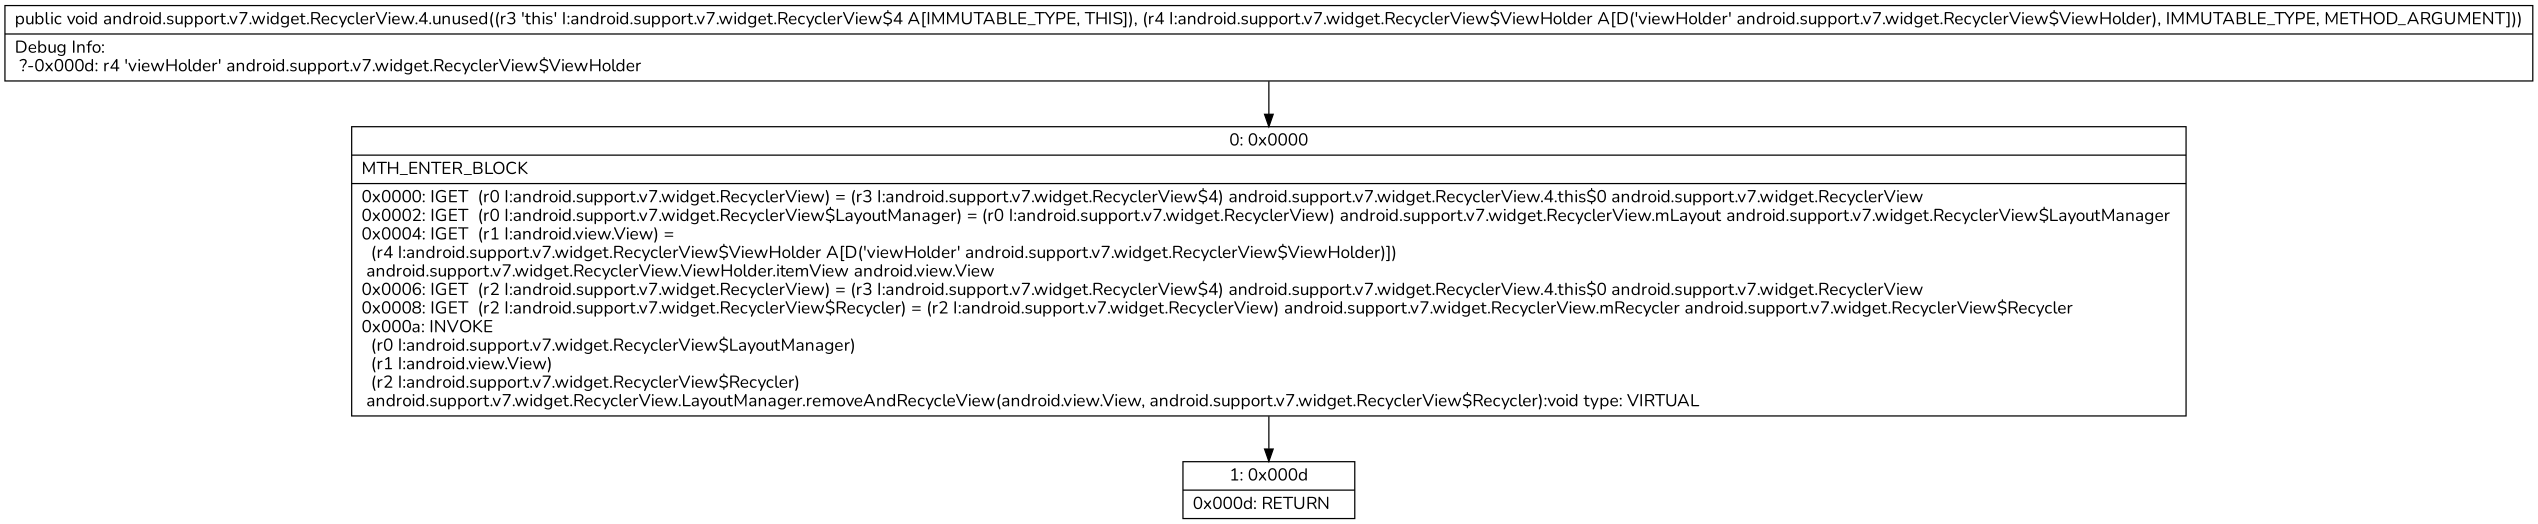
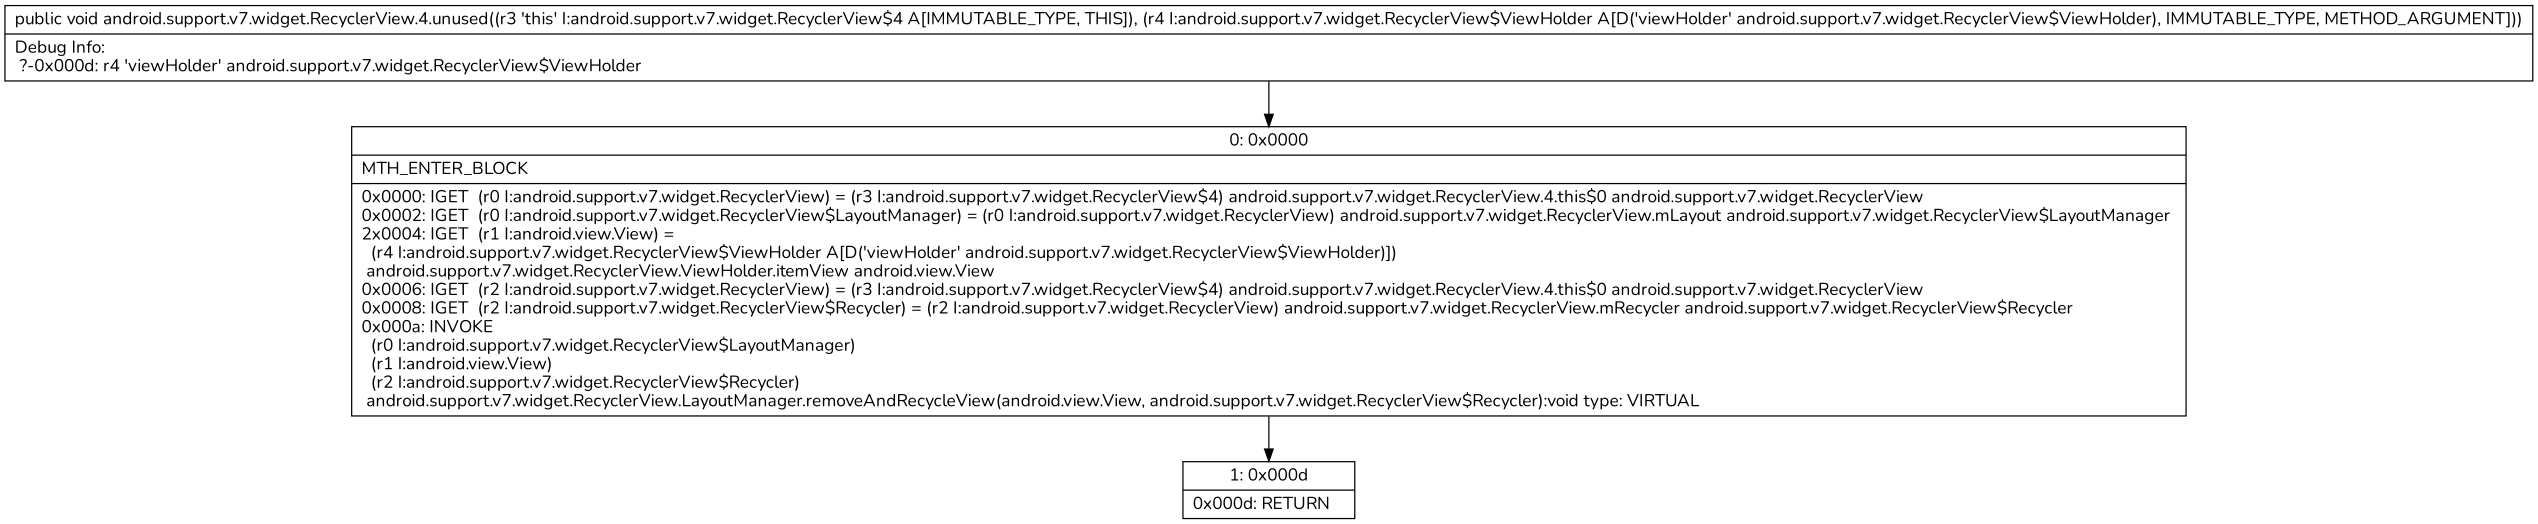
(520, 234) -> (520, 234)
